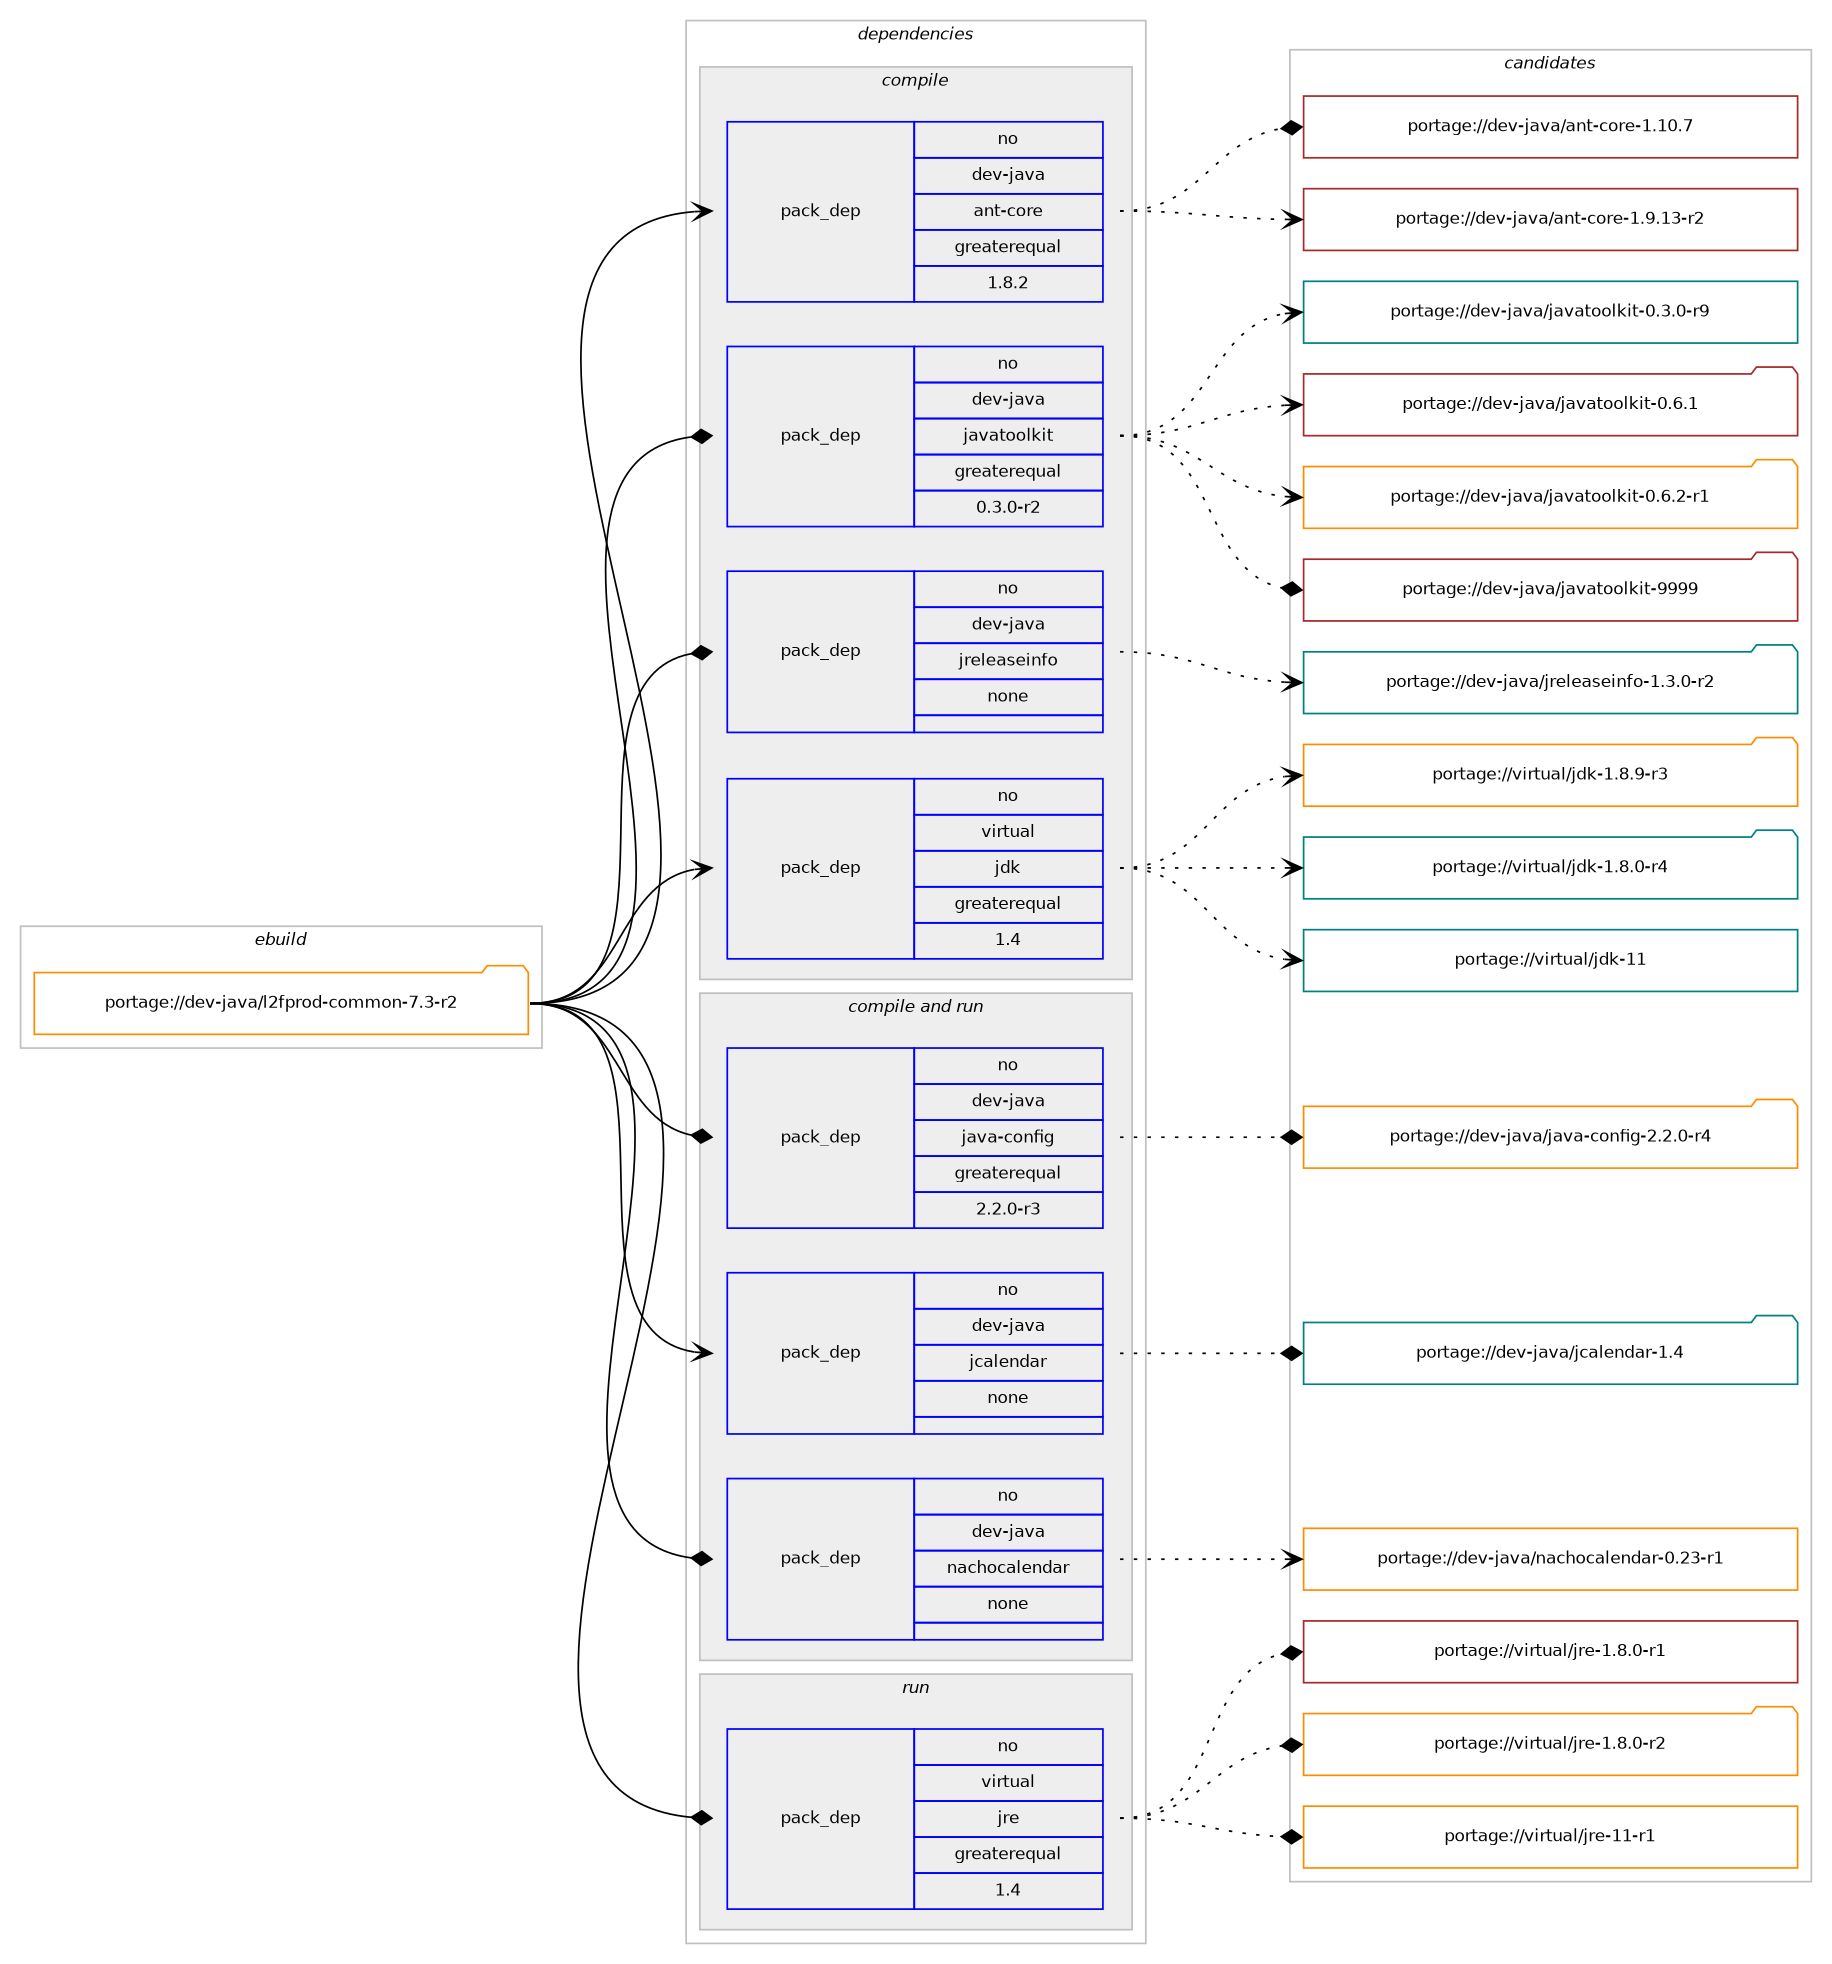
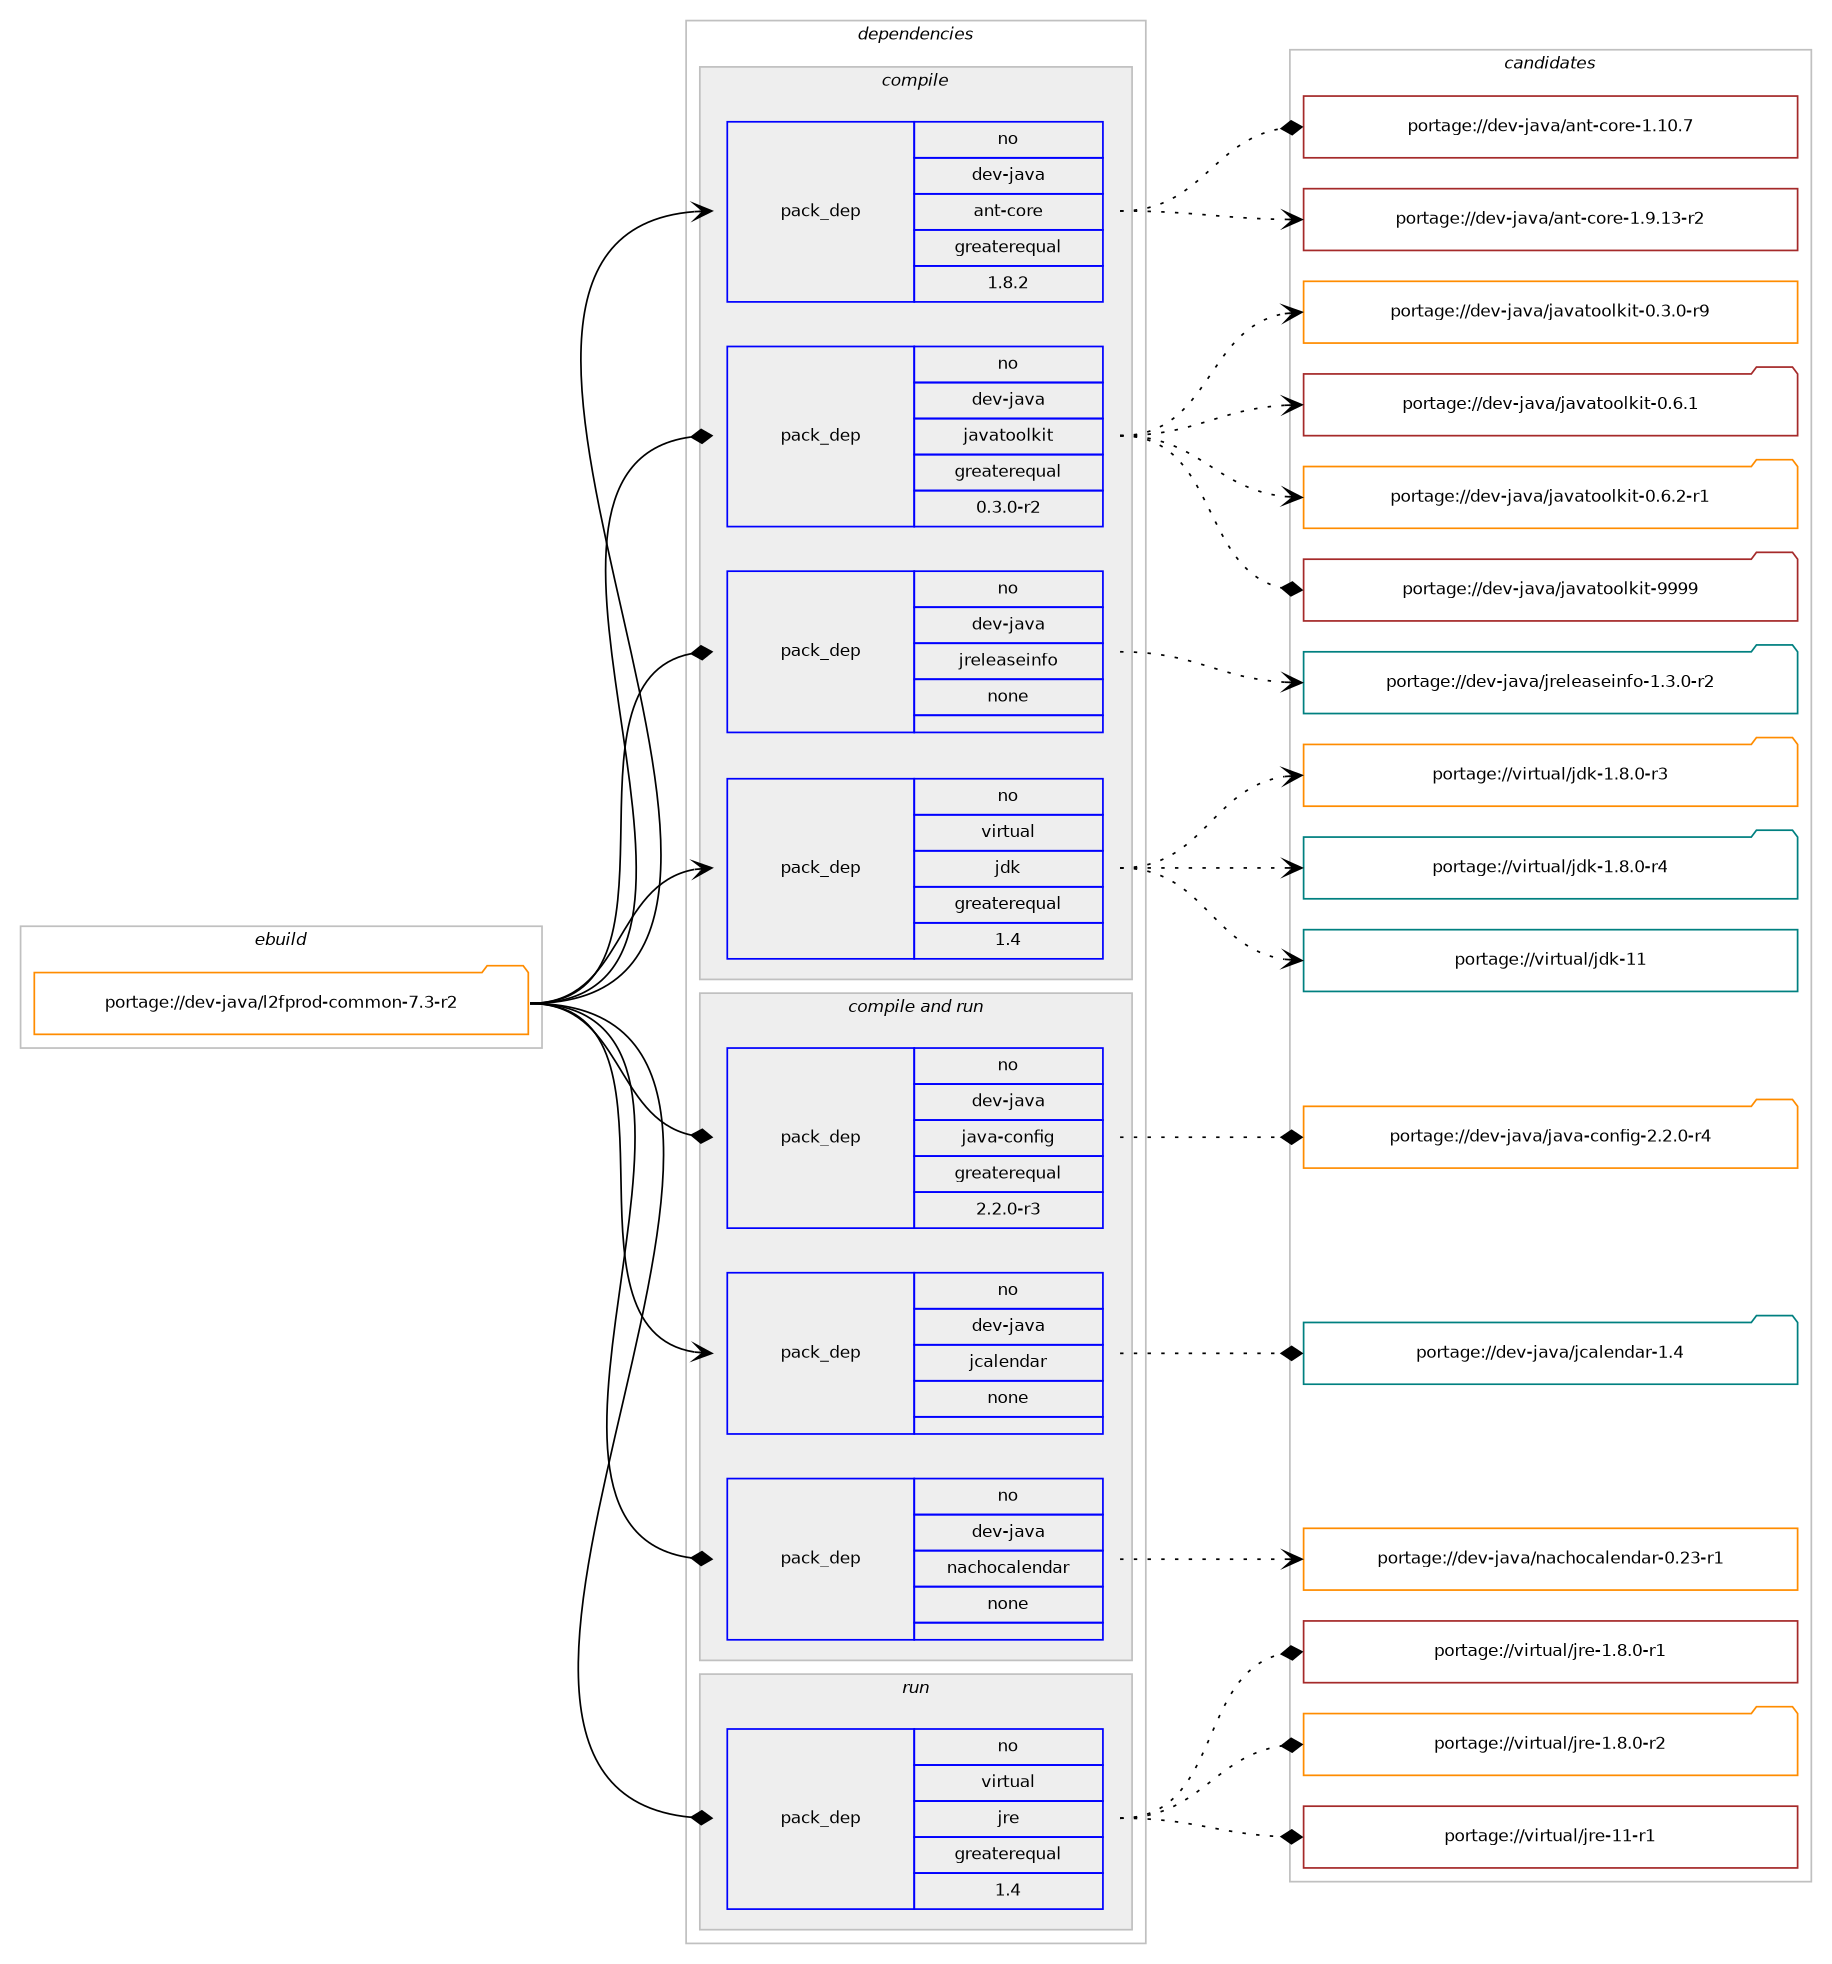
(1551, 312) -> (1551, 312)
(1551, 775) -> (1551, 775)
(1551, 1837) -> (1551, 1837)
